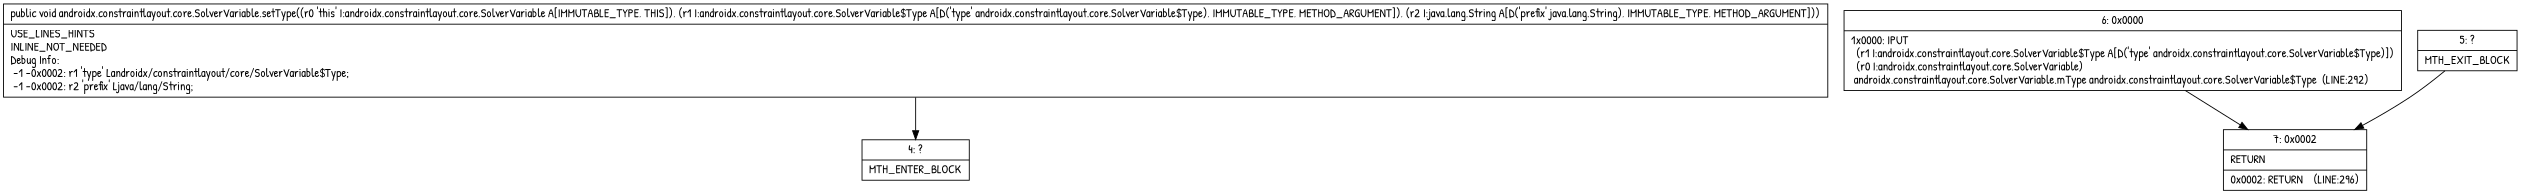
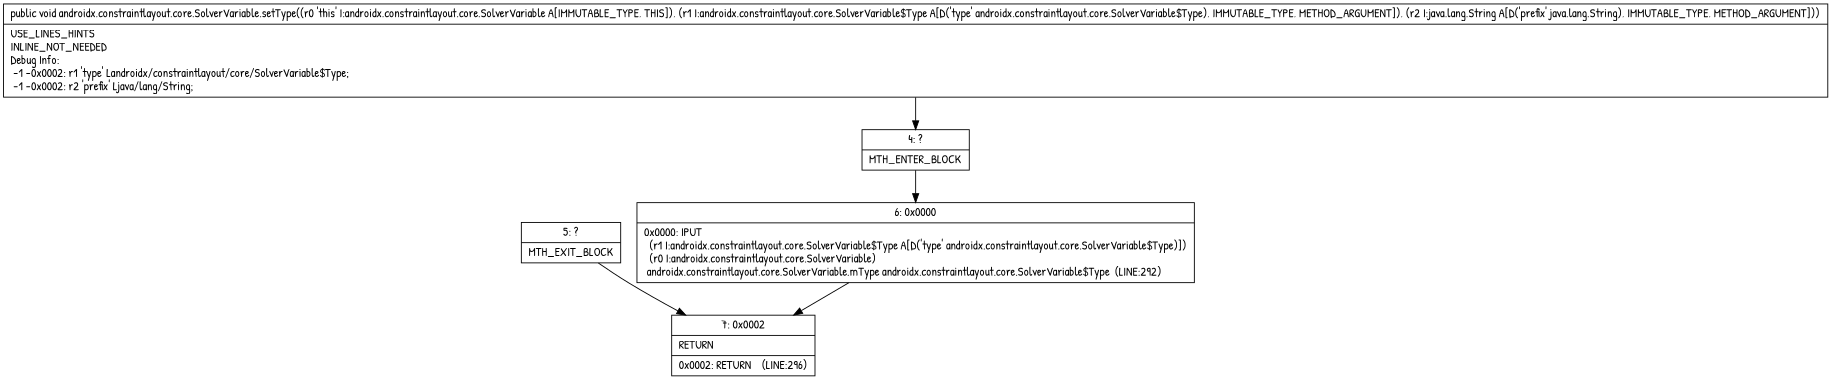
(1883, 40) -> (676, 233)
none -> (916, 182)
